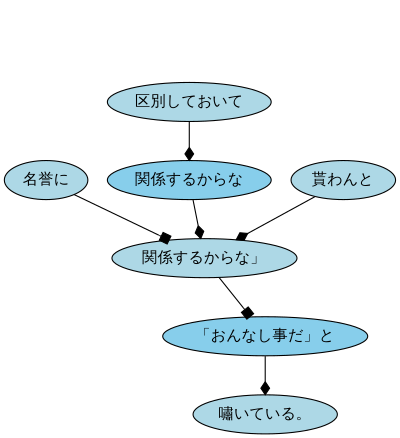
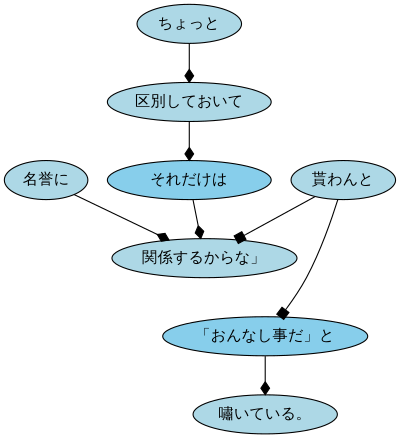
none -> (189, 24)
(189, 180) -> (189, 180)
(116, 215) -> (116, 215)
(280, 216) -> (280, 216)
(231, 293) -> (317, 256)
